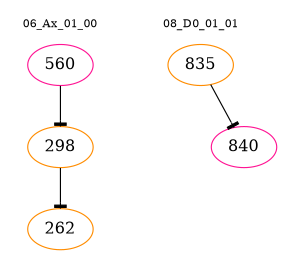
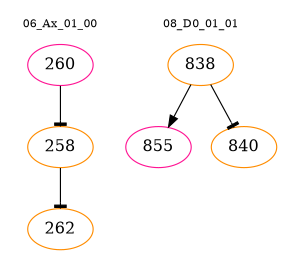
(60, 65) -> (60, 65)
(201, 65) -> (201, 65)
(60, 147) -> (60, 147)
none -> (158, 147)
(244, 147) -> (244, 147)
